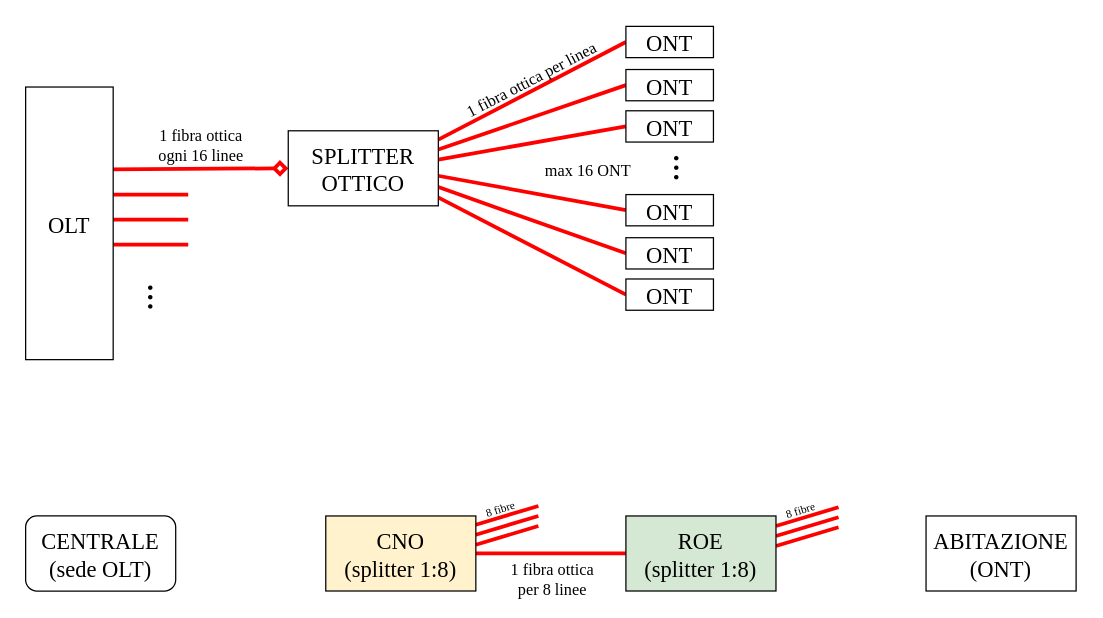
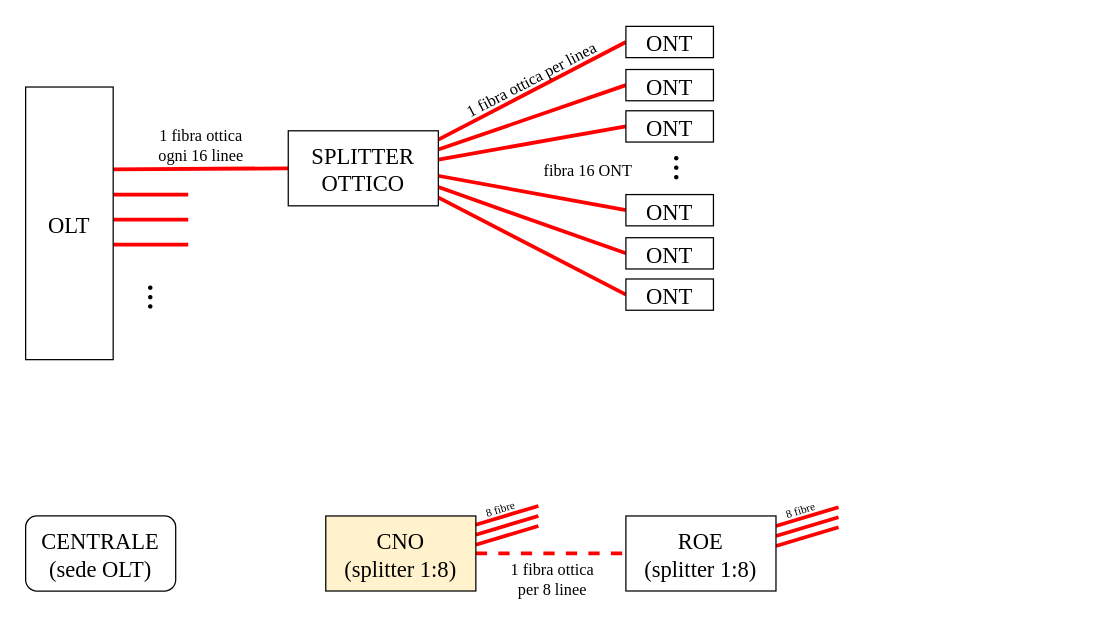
(273, 168) -> (280, 168)
(588, 171) -> (588, 171)
(492, 553) -> (492, 553)
(701, 553) -> (701, 553)
(1001, 553) -> none
